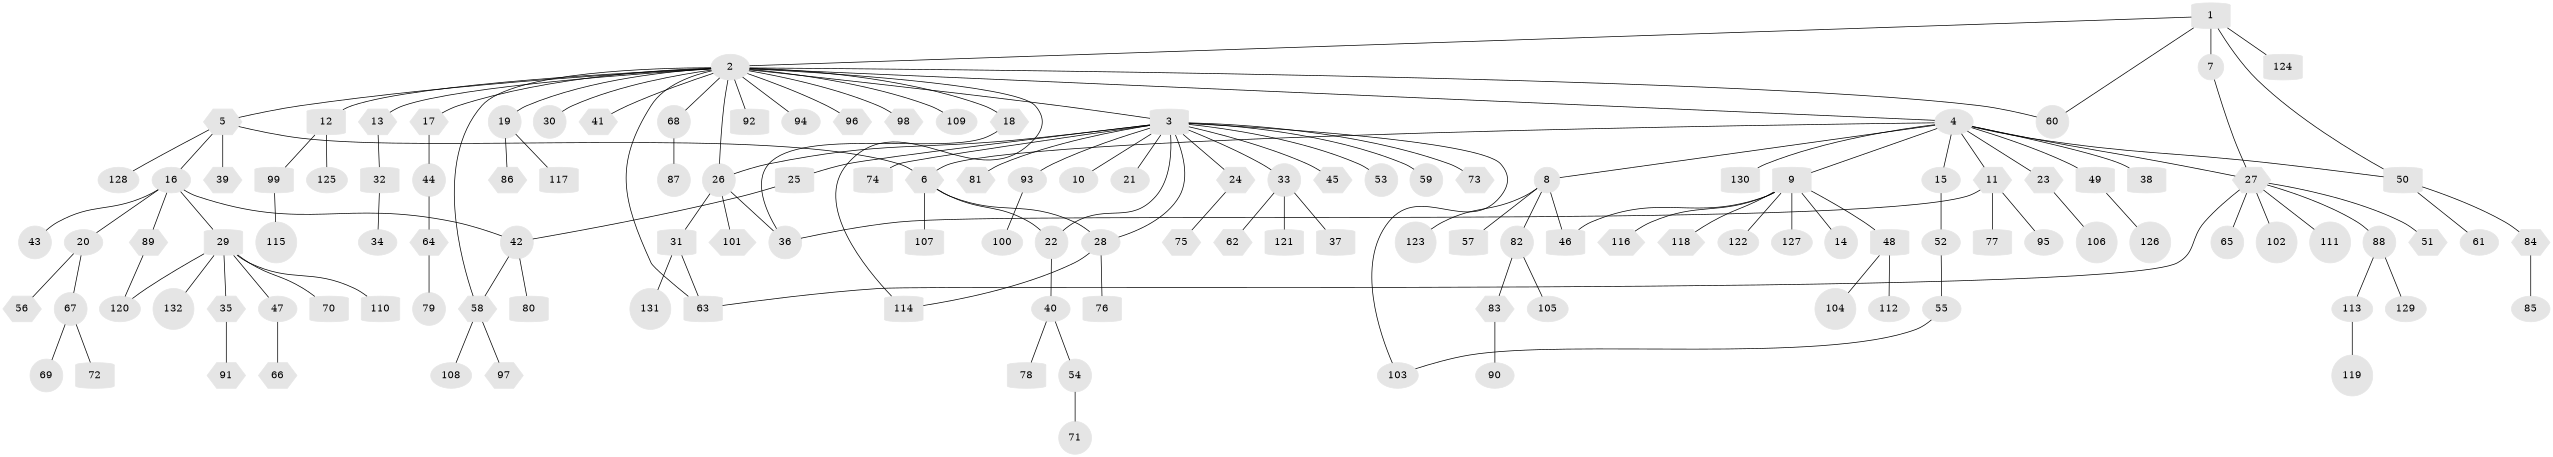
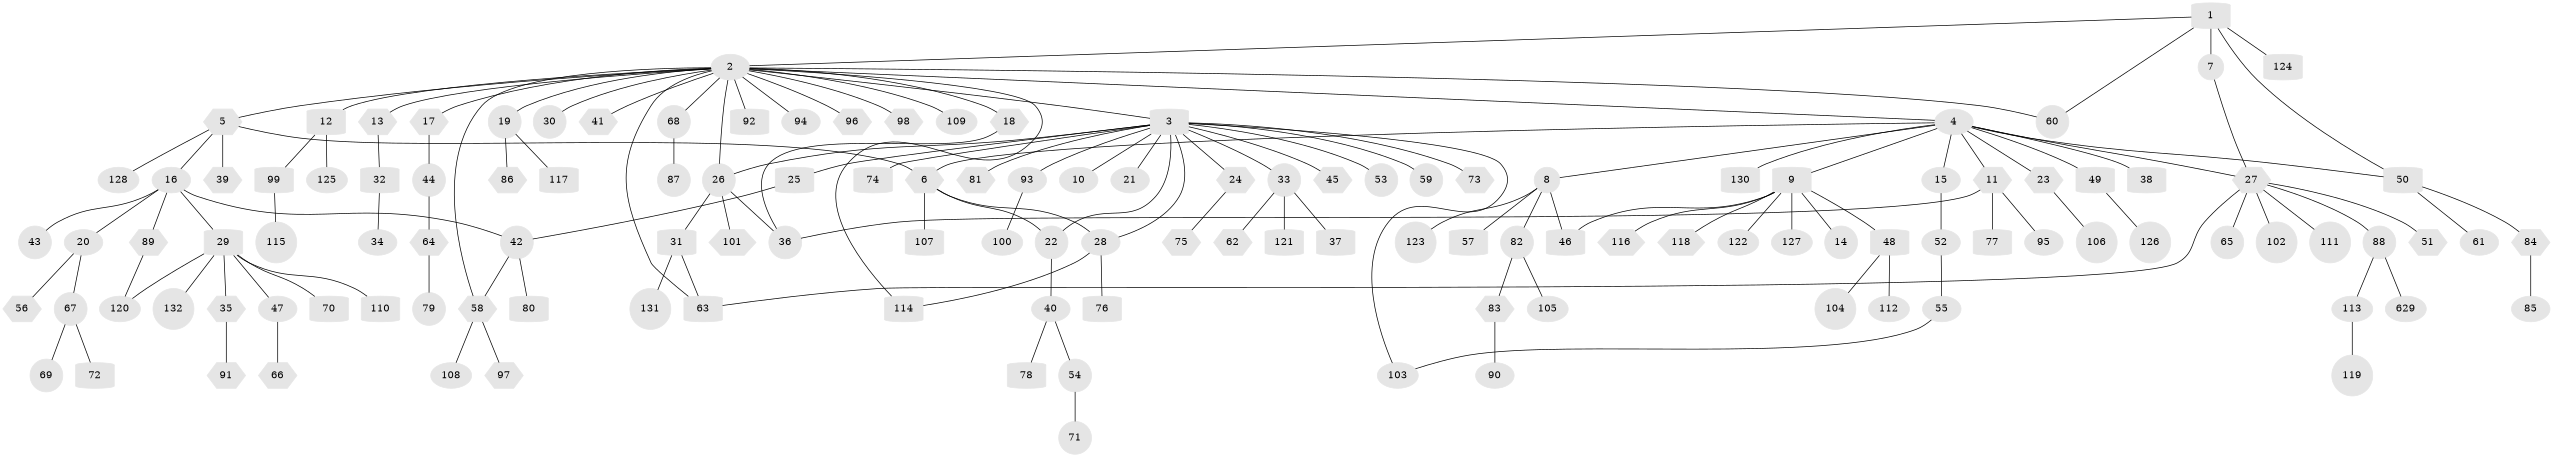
(2406, 309) -> (2406, 309)
